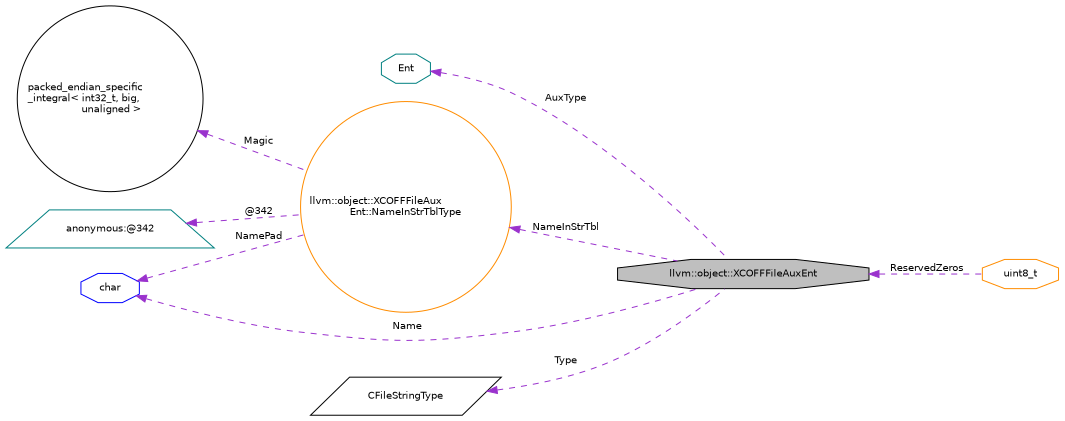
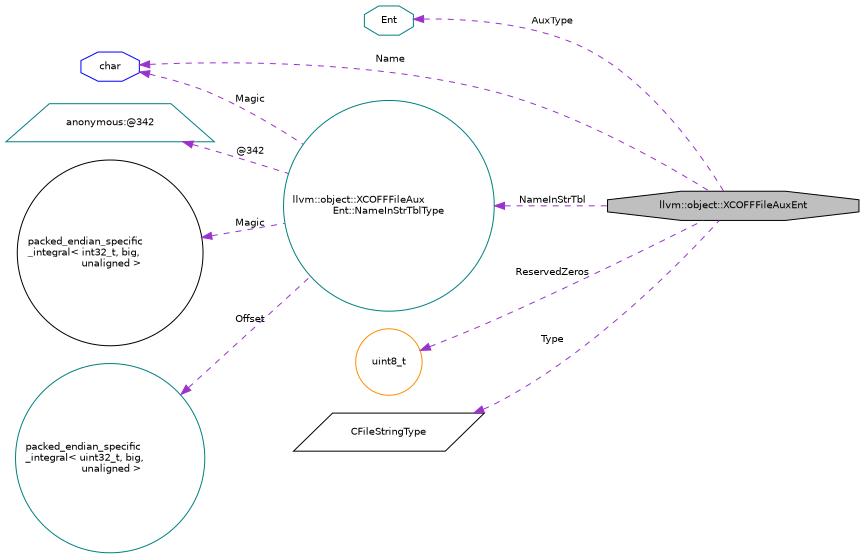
(406, 207) -> (389, 206)
(257, 236) -> (249, 99)
(931, 274) -> (568, 286)
(1020, 274) -> (389, 362)
none -> (110, 458)
